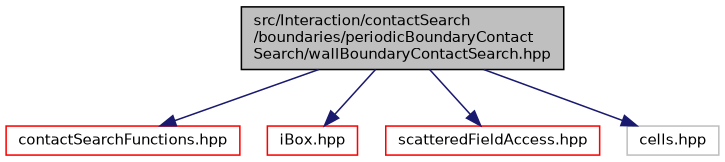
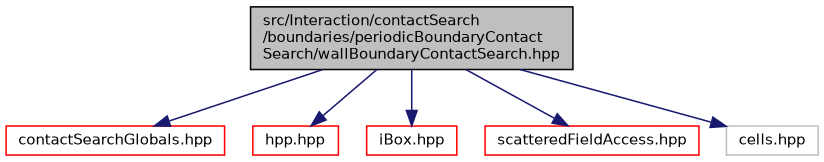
none -> (115, 141)
(123, 141) -> (296, 141)
